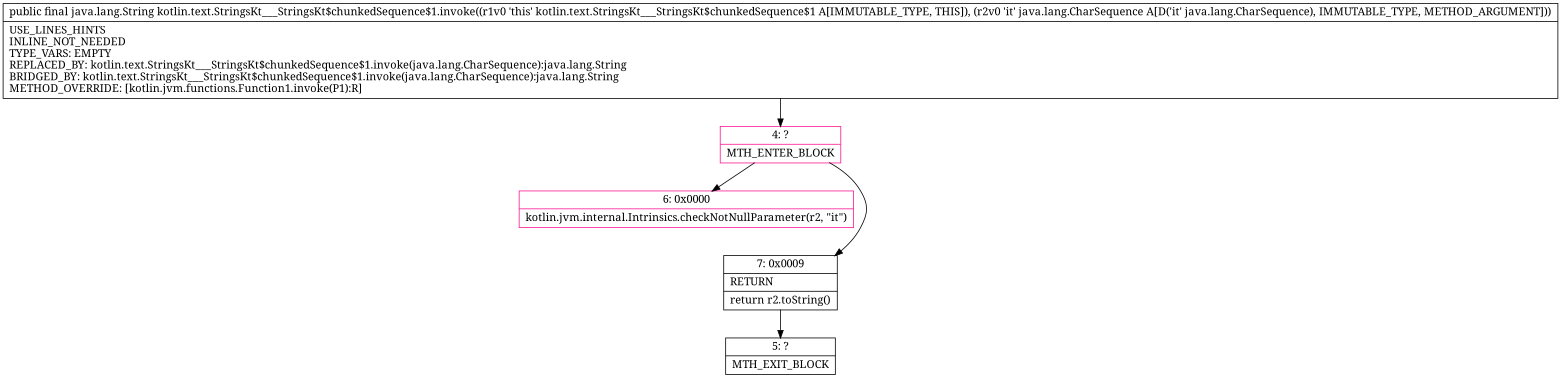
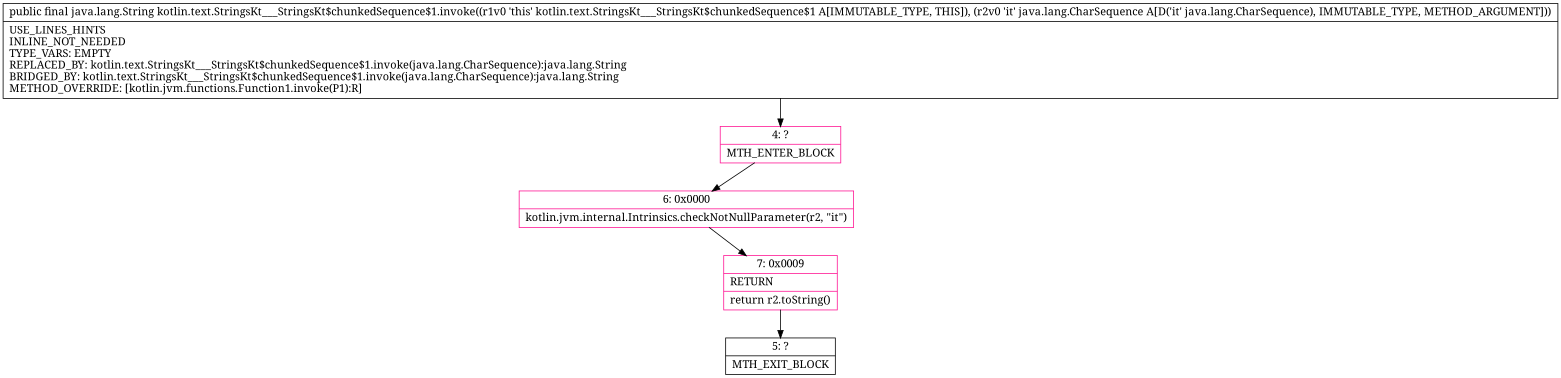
(866, 203) -> (725, 239)
(780, 283) -> (780, 283)
